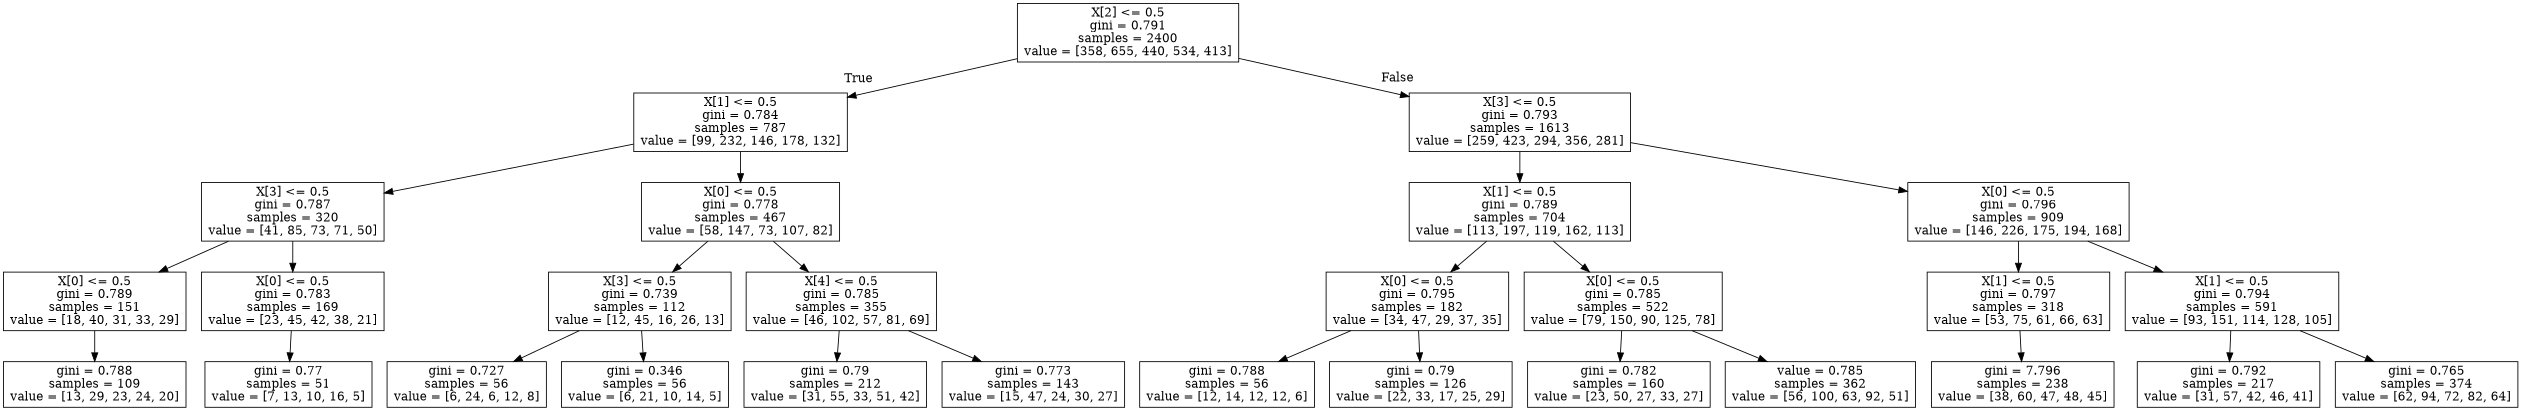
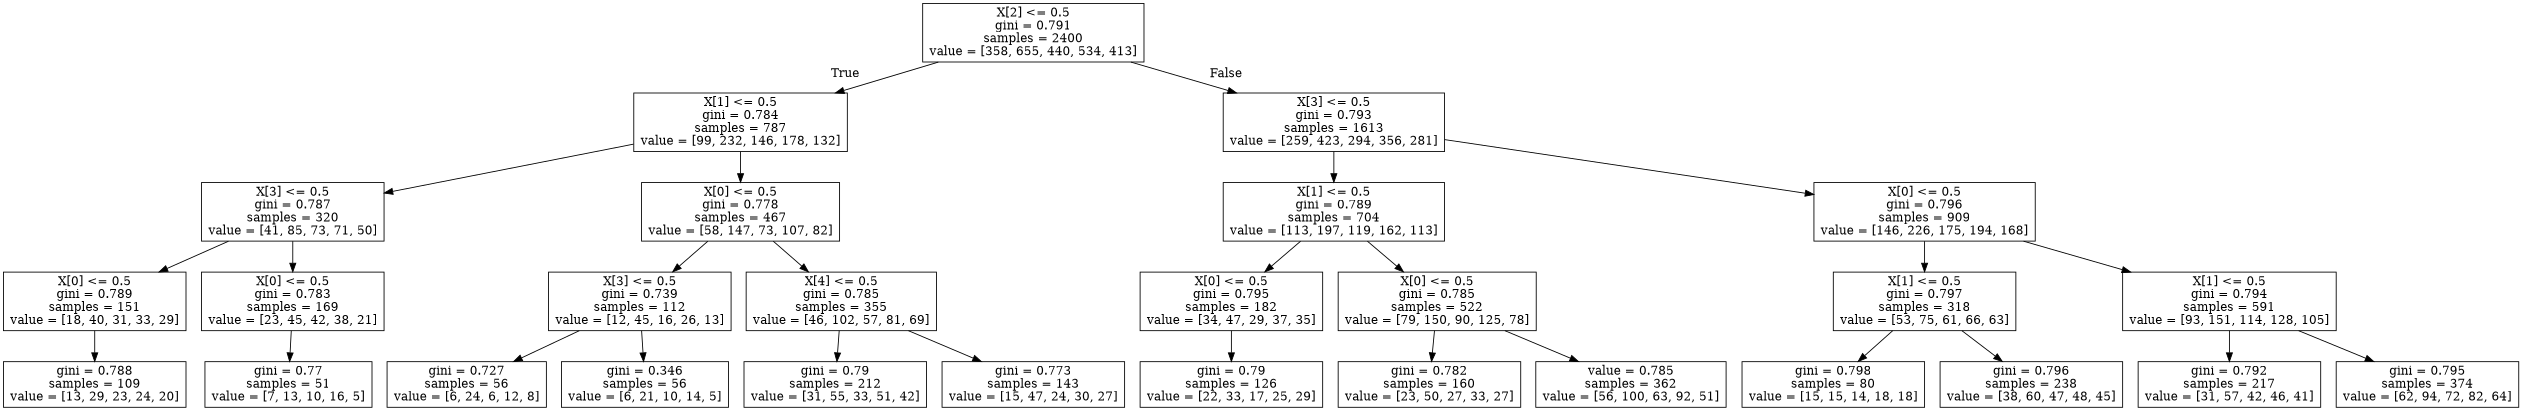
(1227, 384) -> none
none -> (1833, 384)
(2023, 384) -> (2031, 384)
(2427, 384) -> (2427, 384)
